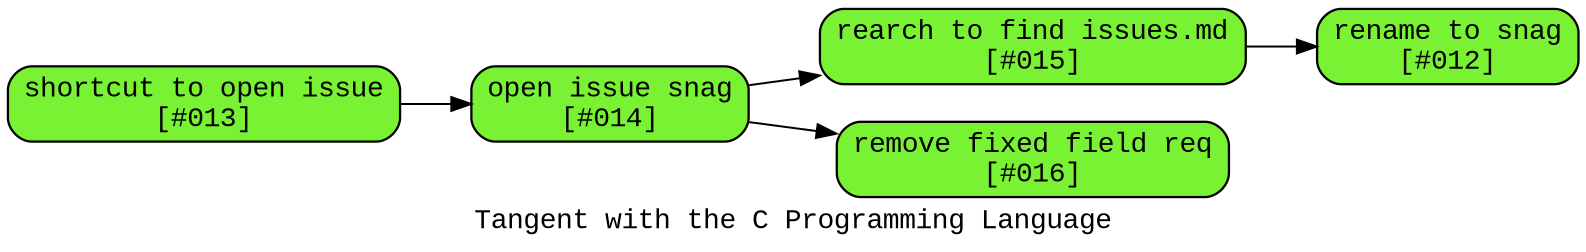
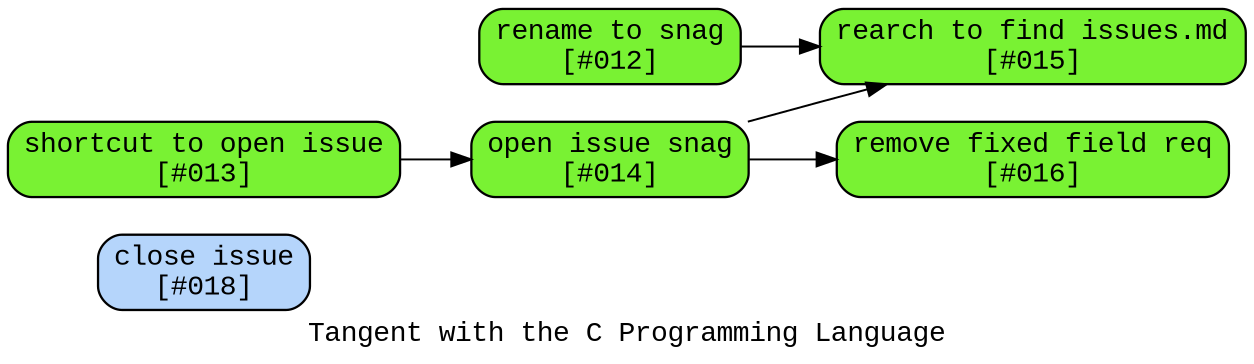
(1271, 47) -> (770, 47)
none -> (204, 272)
